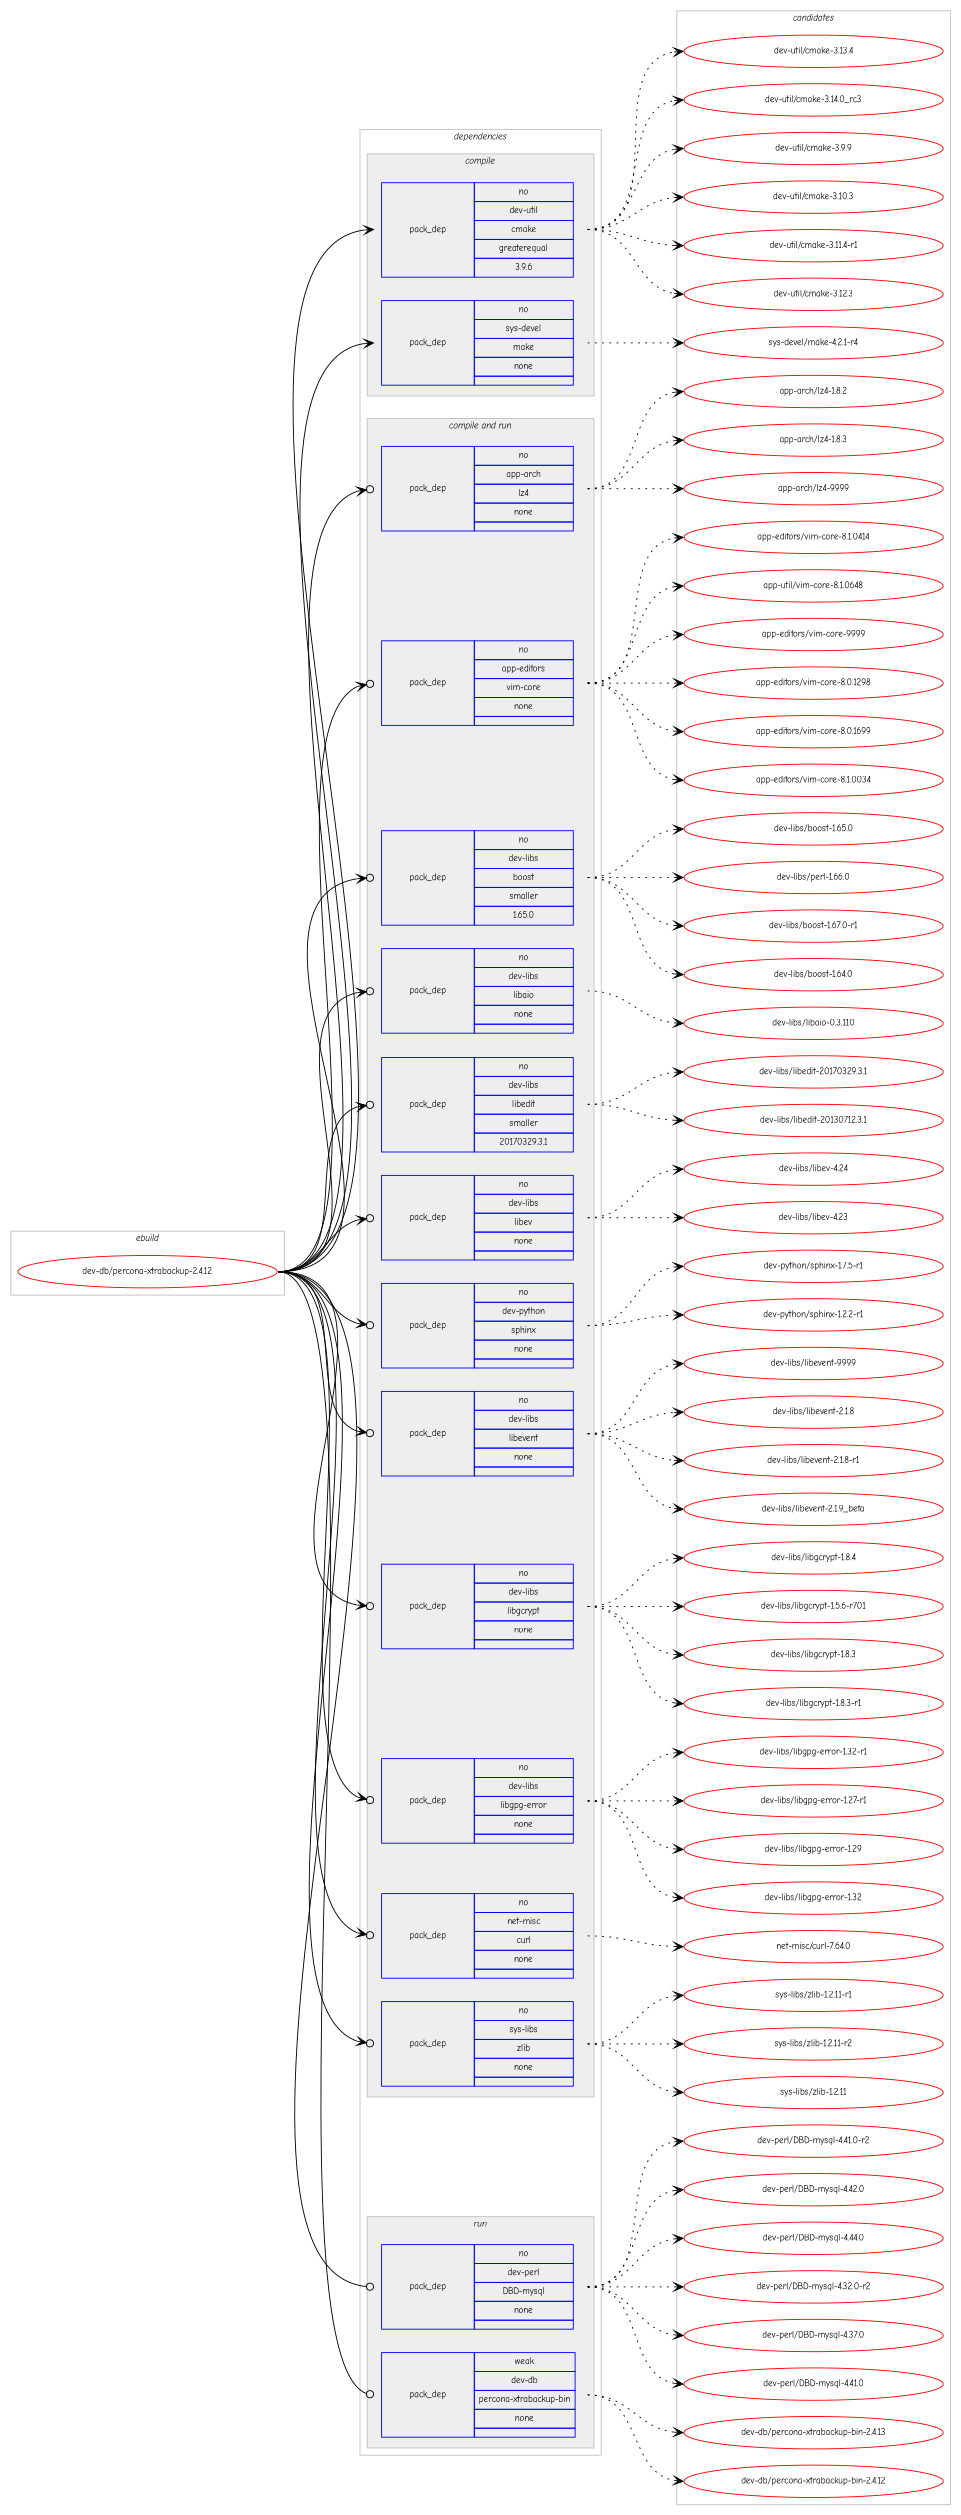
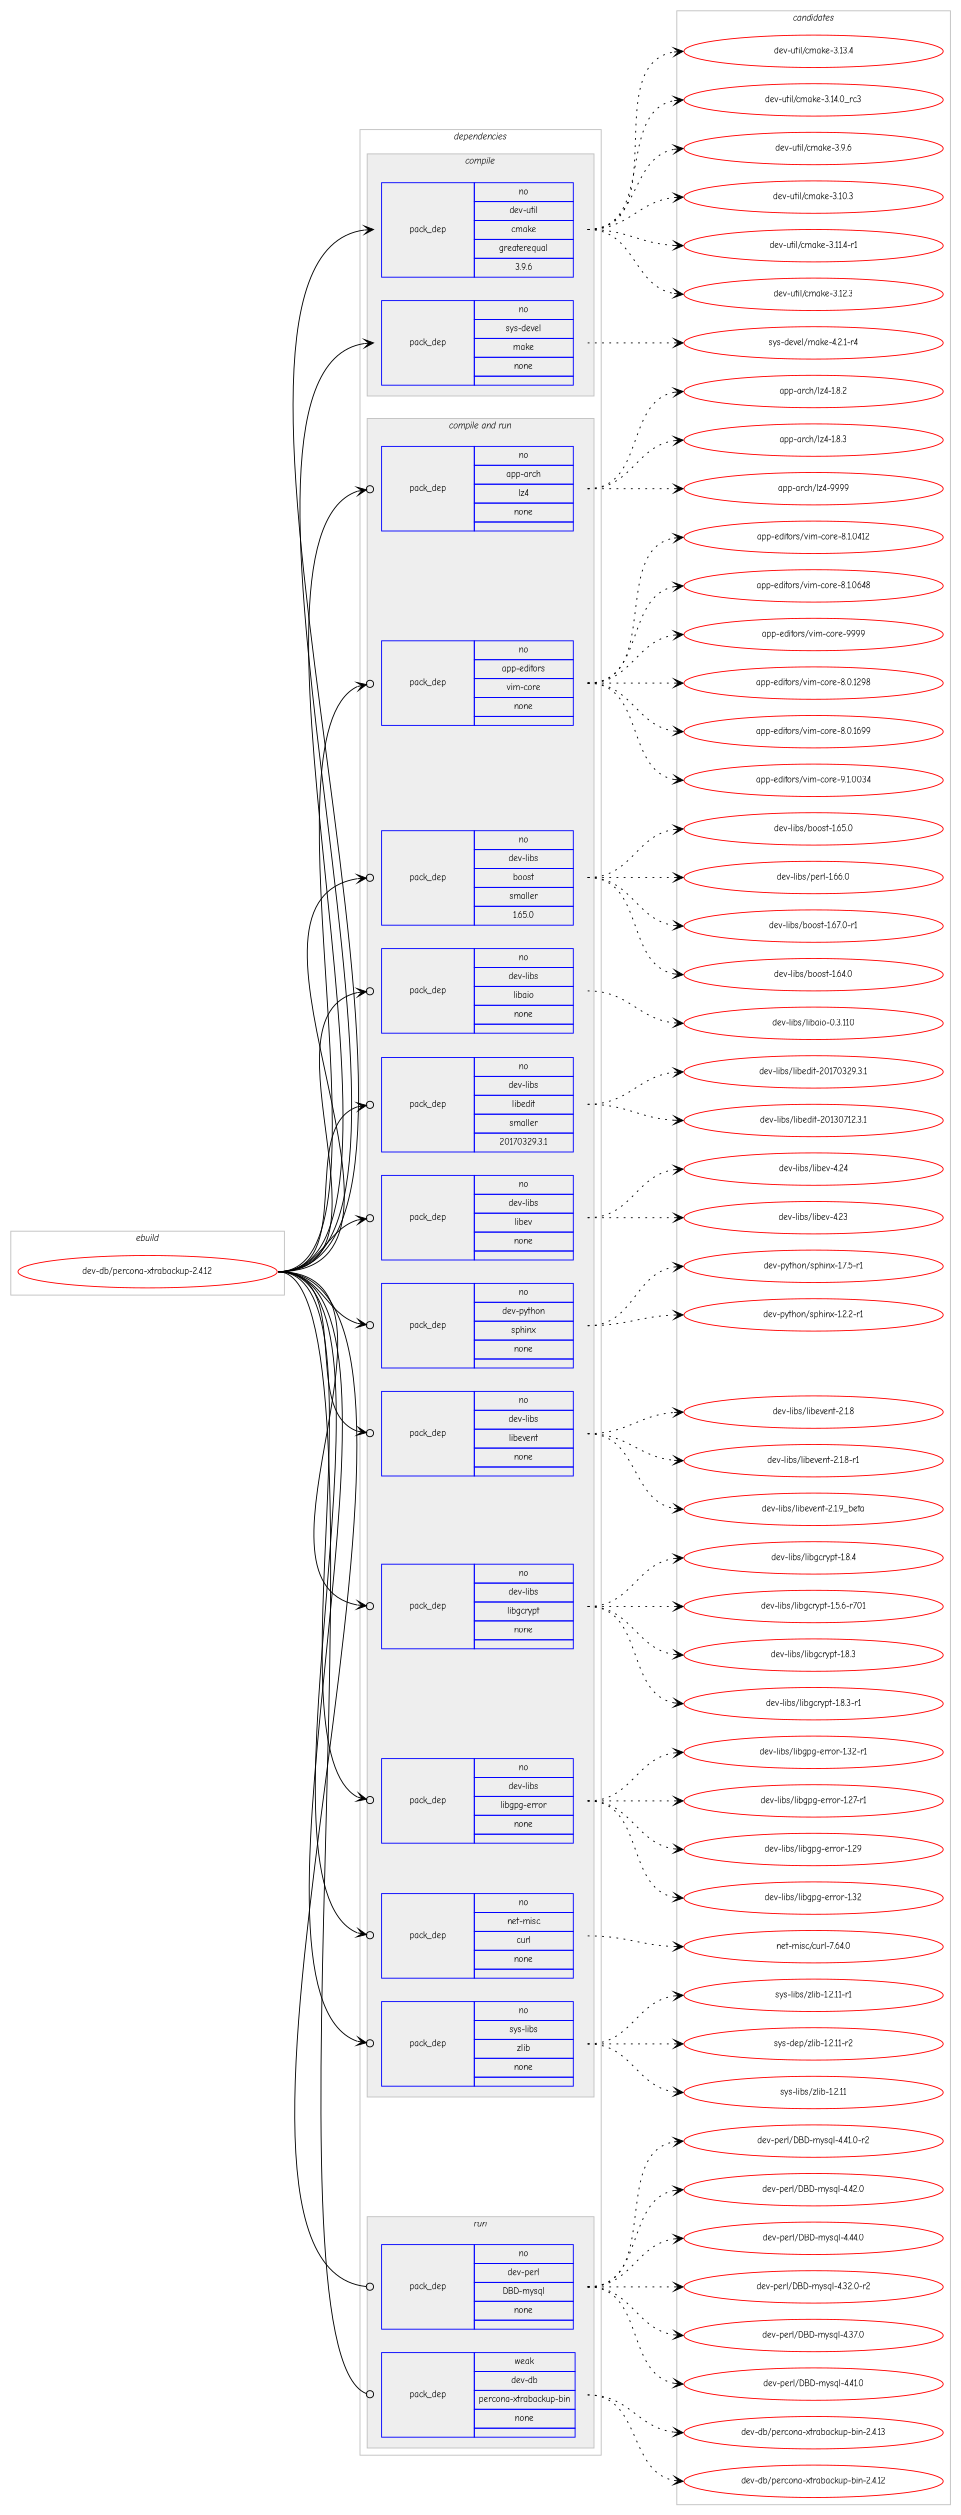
(814, 148) -> (814, 148)
(814, 537) -> (814, 537)
(814, 586) -> (814, 586)
(814, 780) -> (814, 780)
(814, 1363) -> none
(814, 2044) -> (814, 2044)
